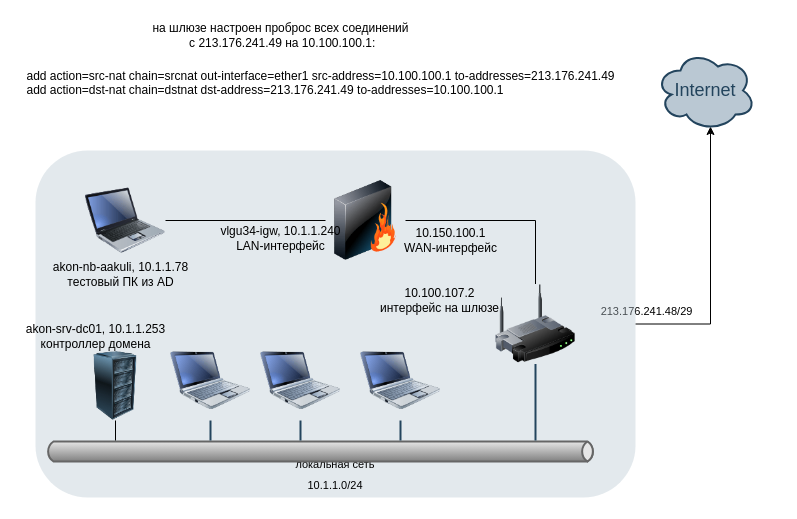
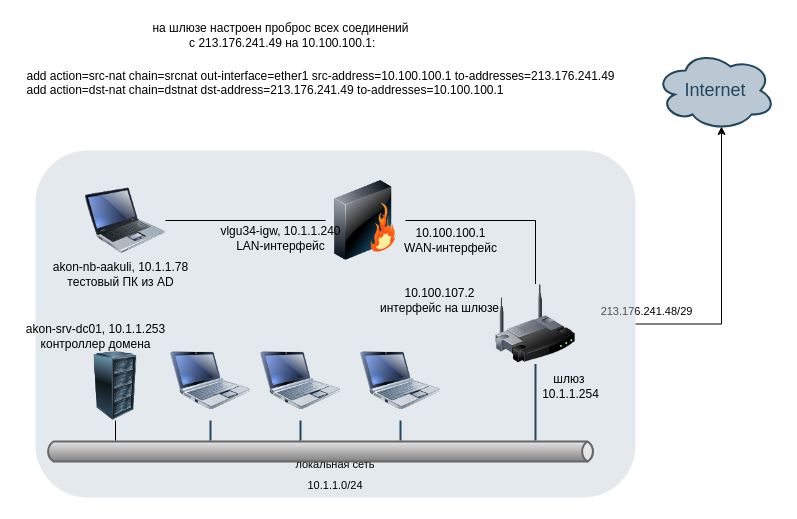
(706, 91) -> (716, 91)
(451, 241) -> (451, 241)
none -> (571, 386)
